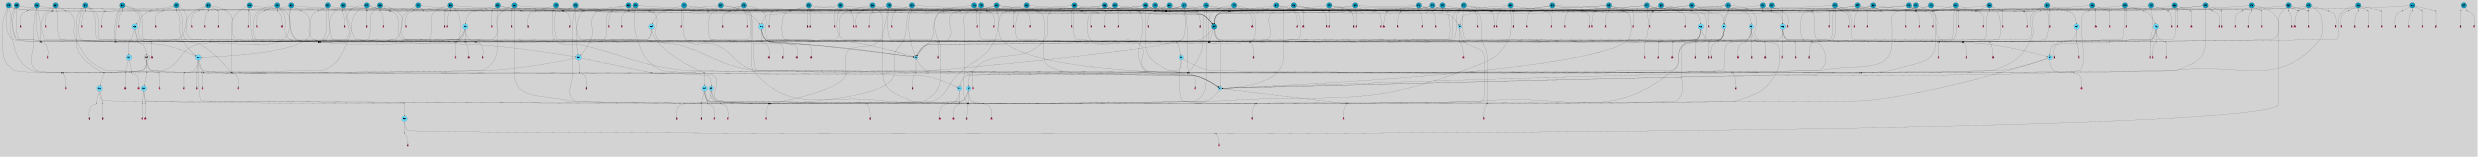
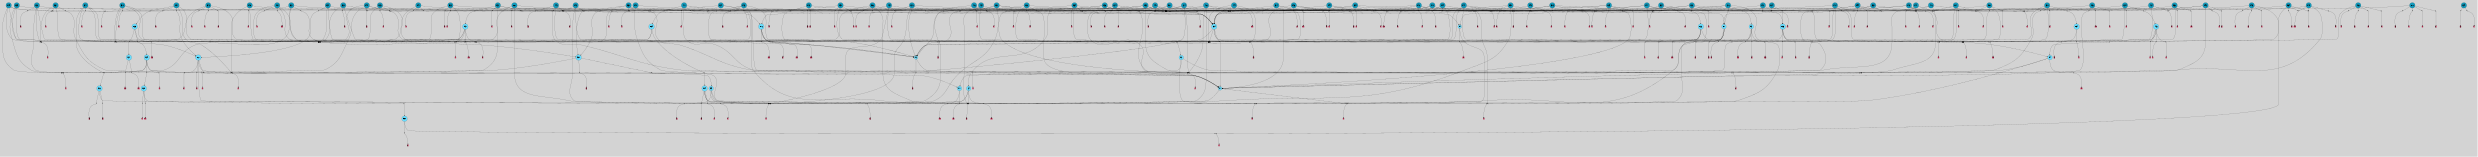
none -> (1530, 5)
(1214, 27) -> (1214, 27)
(147, 58) -> (147, 58)
